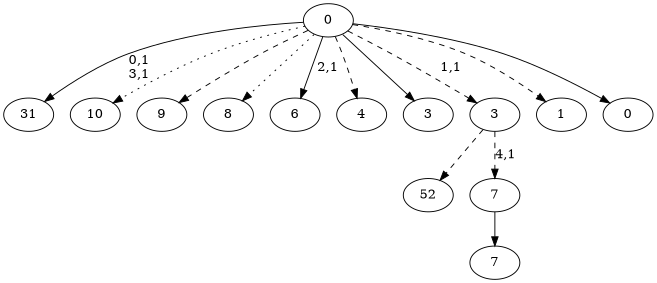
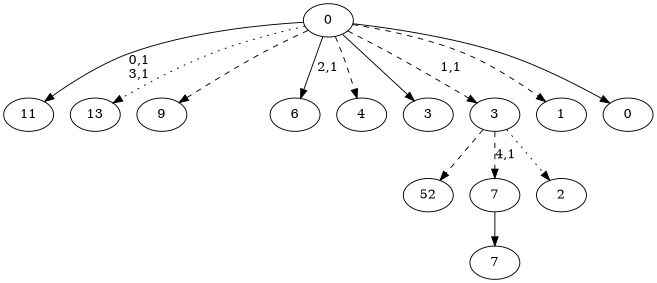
(29, 115) -> (29, 115)
(95, 115) -> (95, 115)
(228, 115) -> none
none -> (561, 195)
